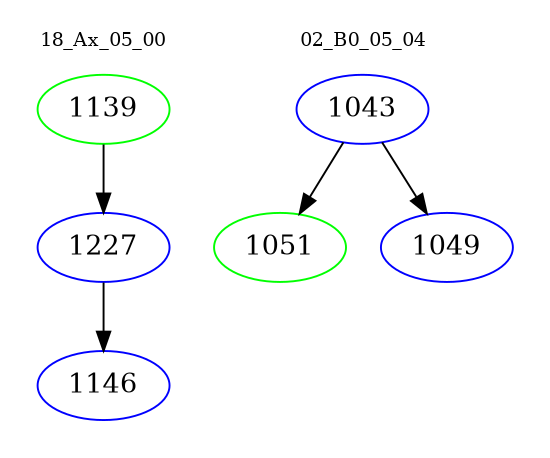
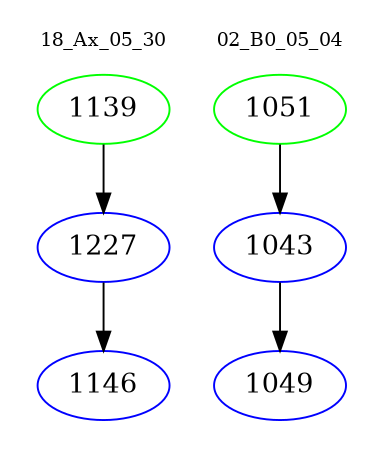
(104, 41) -> (104, 41)
(327, 170) -> (280, 169)
